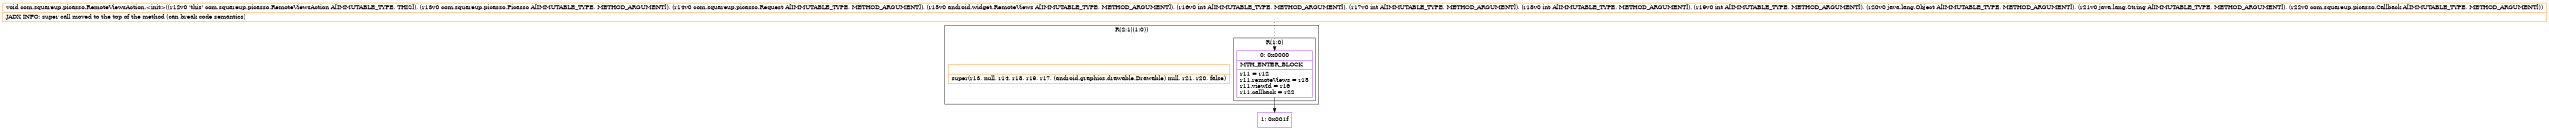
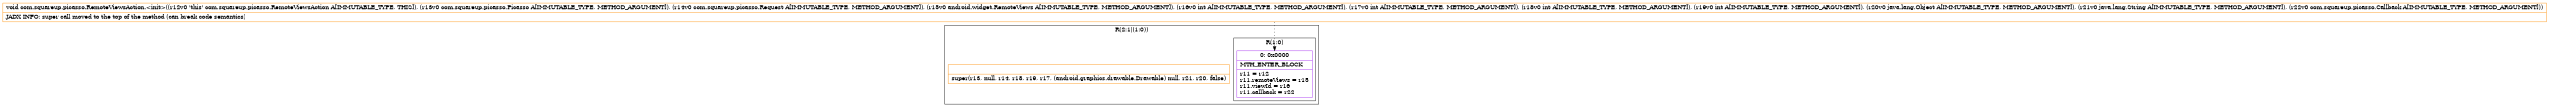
(1275, 120) -> none
